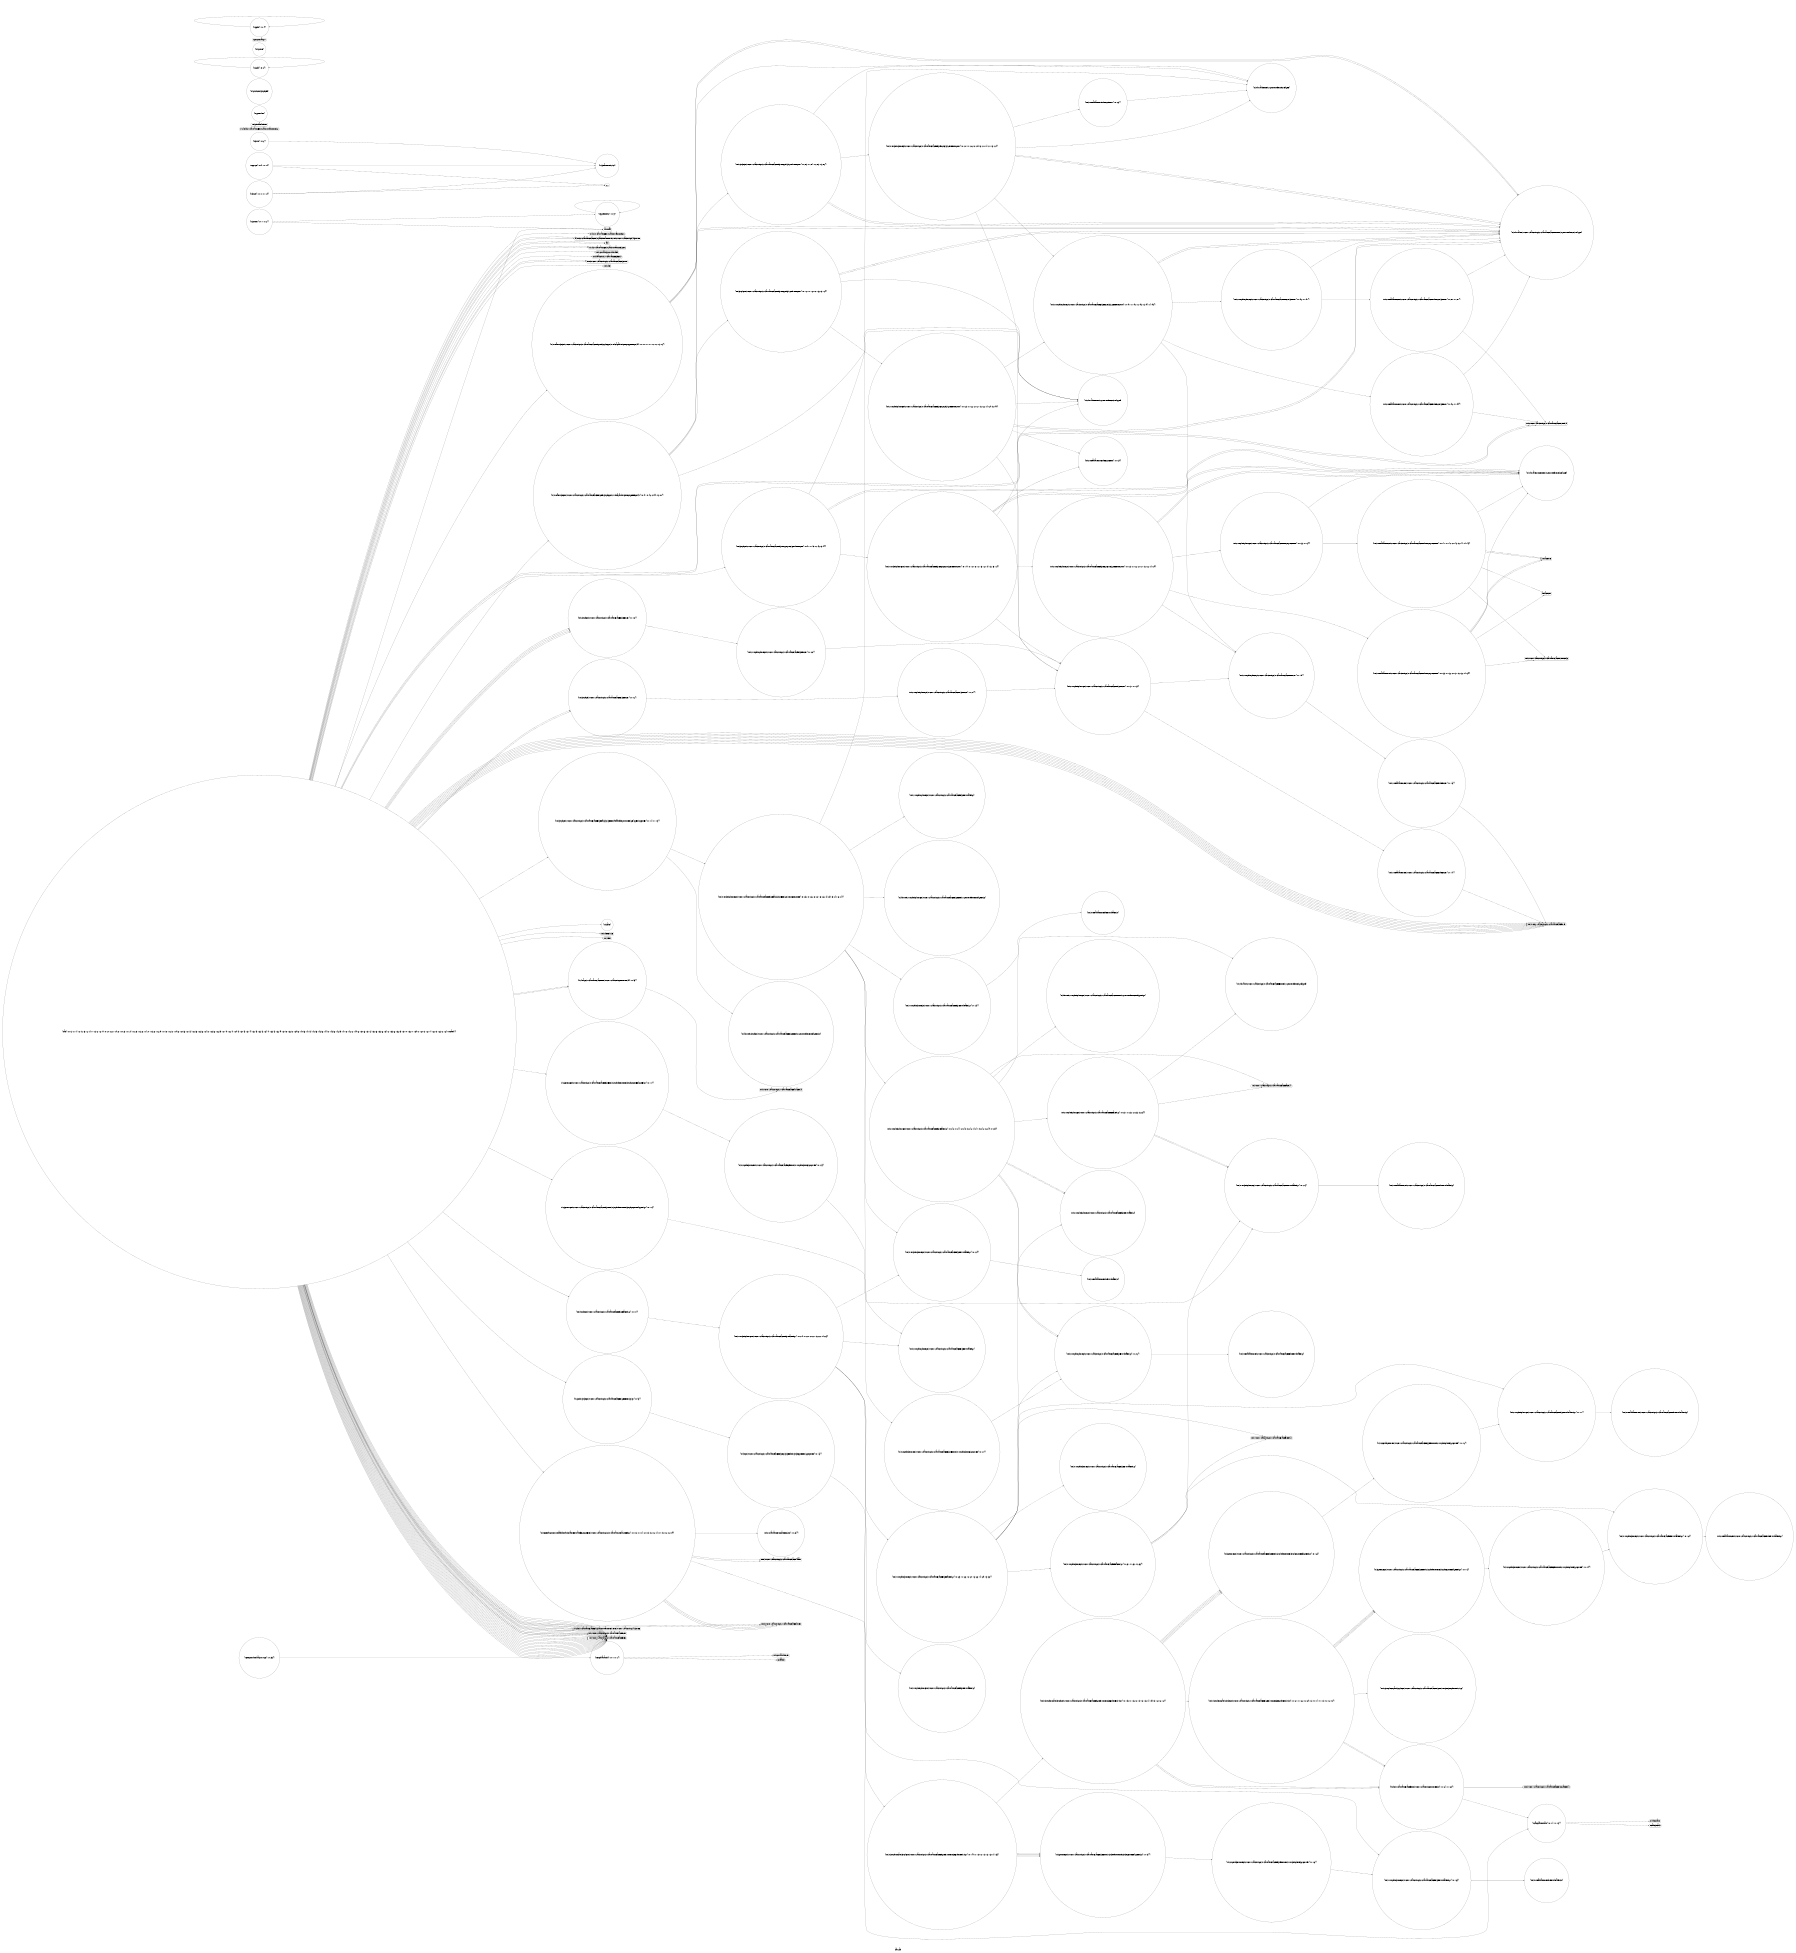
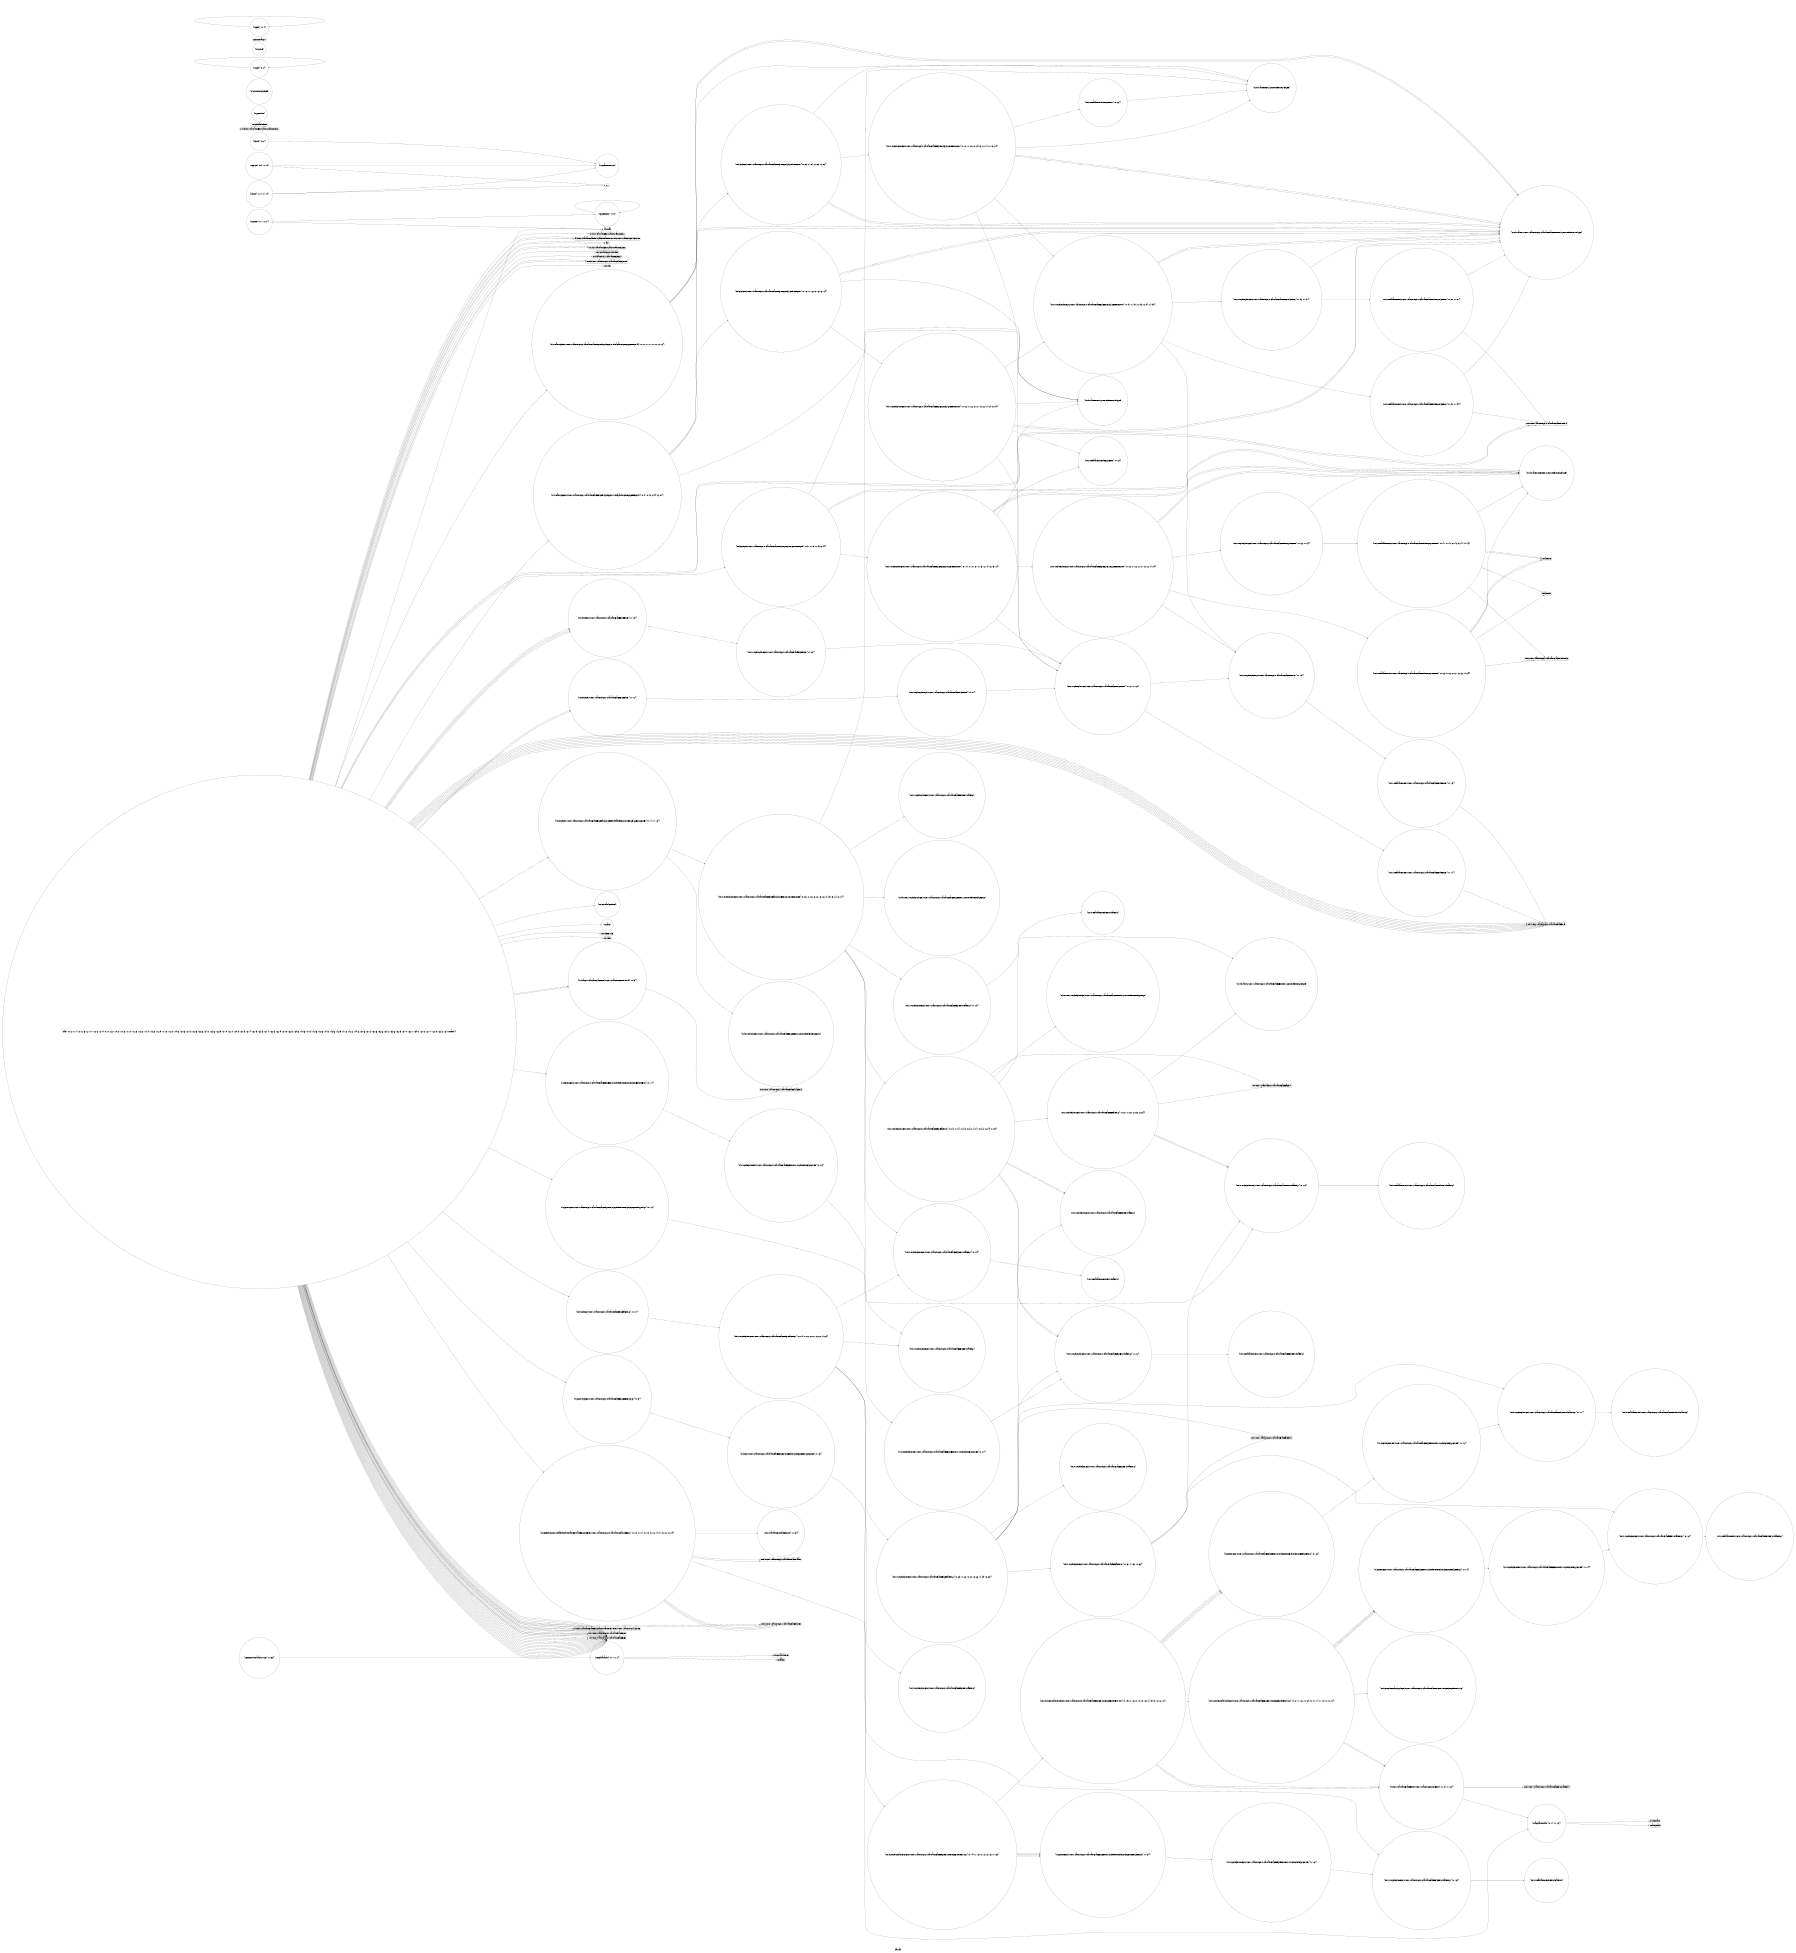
none -> (607, 905)
